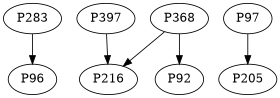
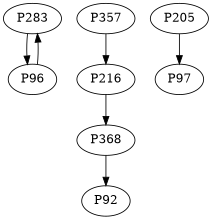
(106, 19) -> (106, 19)
(248, 45) -> (179, 45)
(147, 46) -> (106, 106)
none -> (38, 53)
